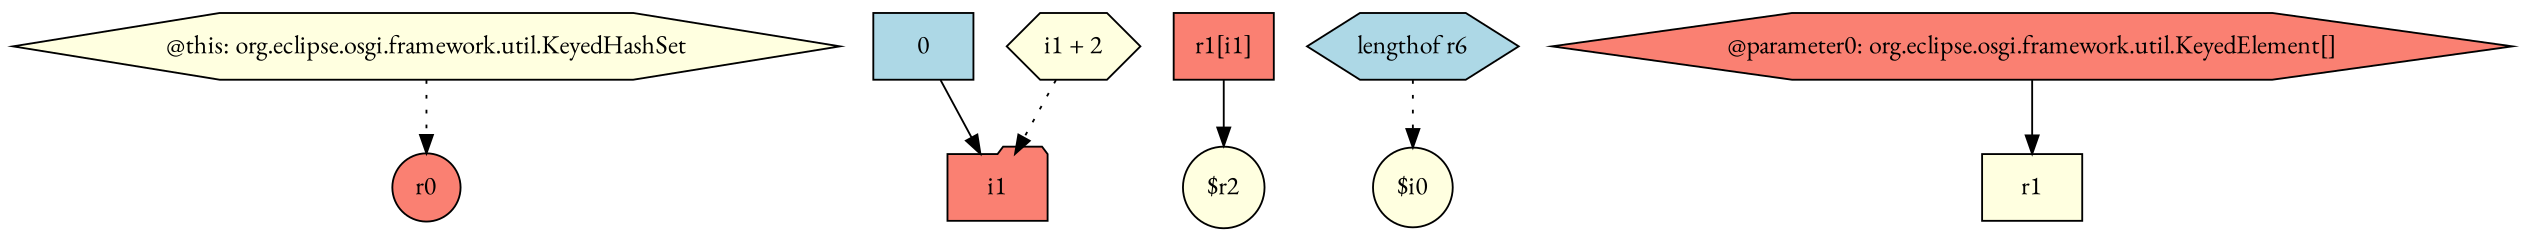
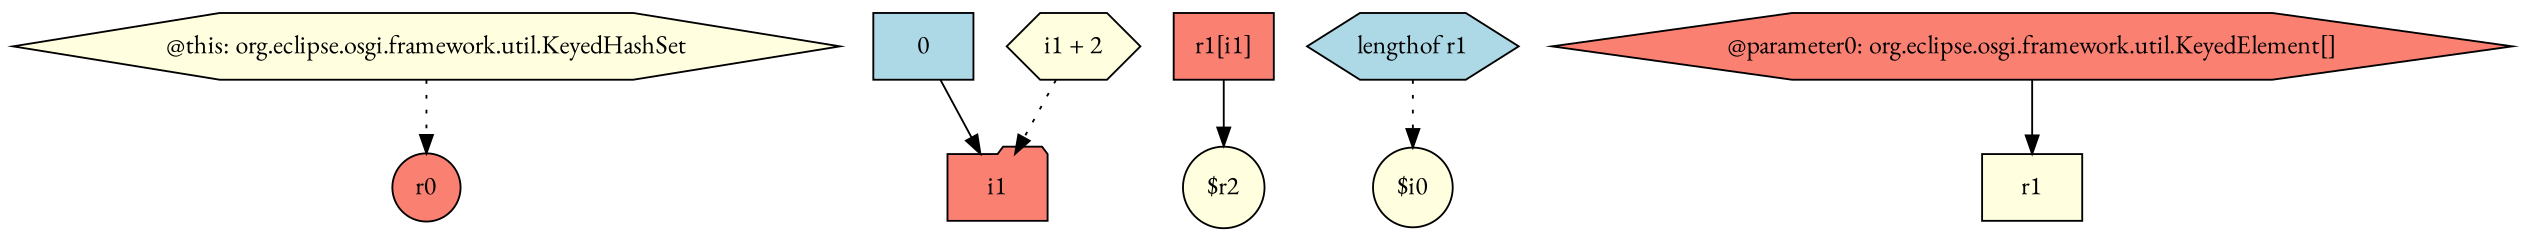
(1413, 46) -> (1413, 46)
